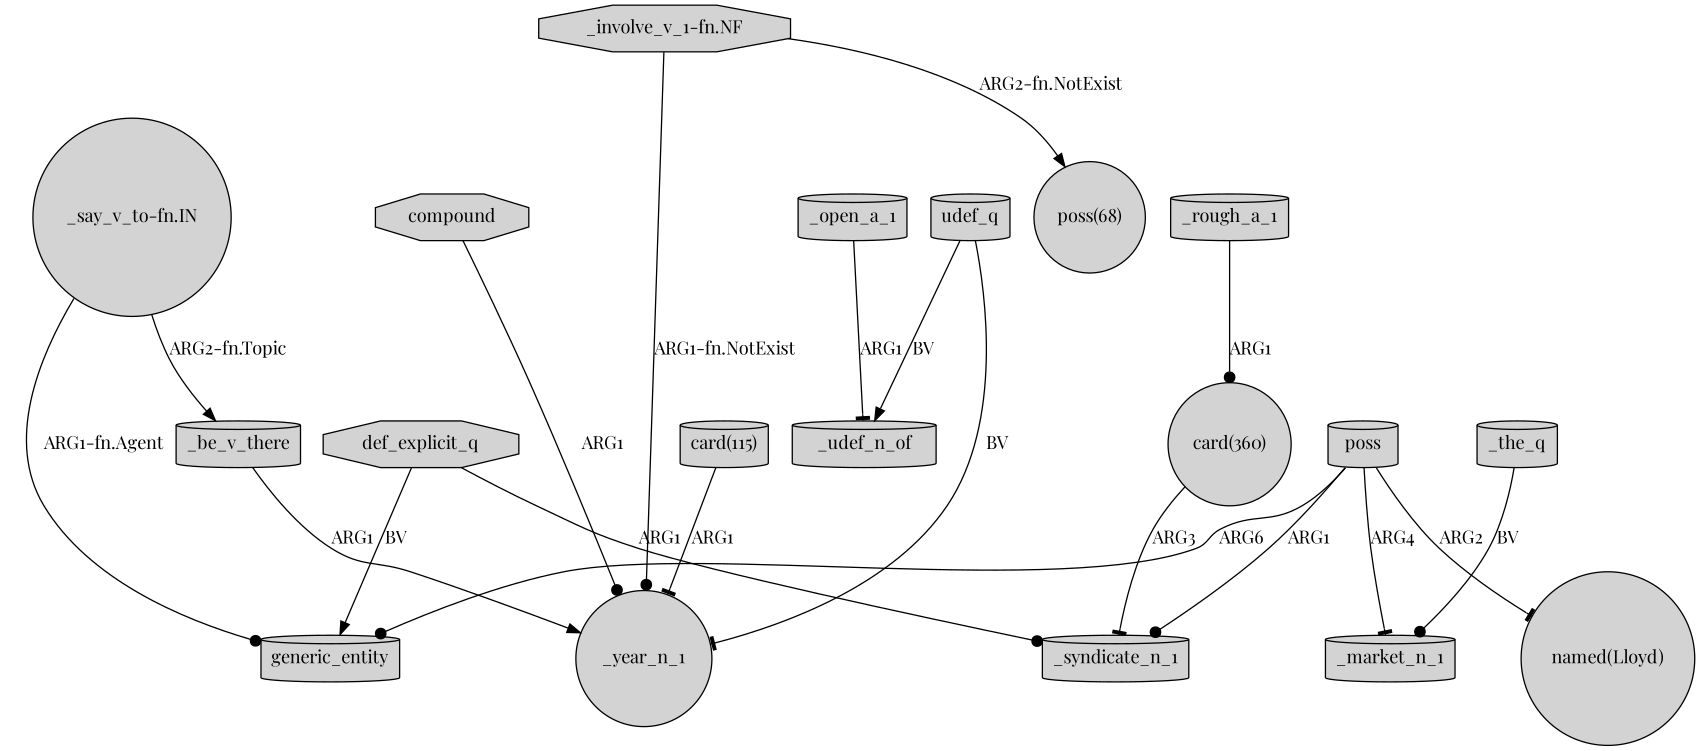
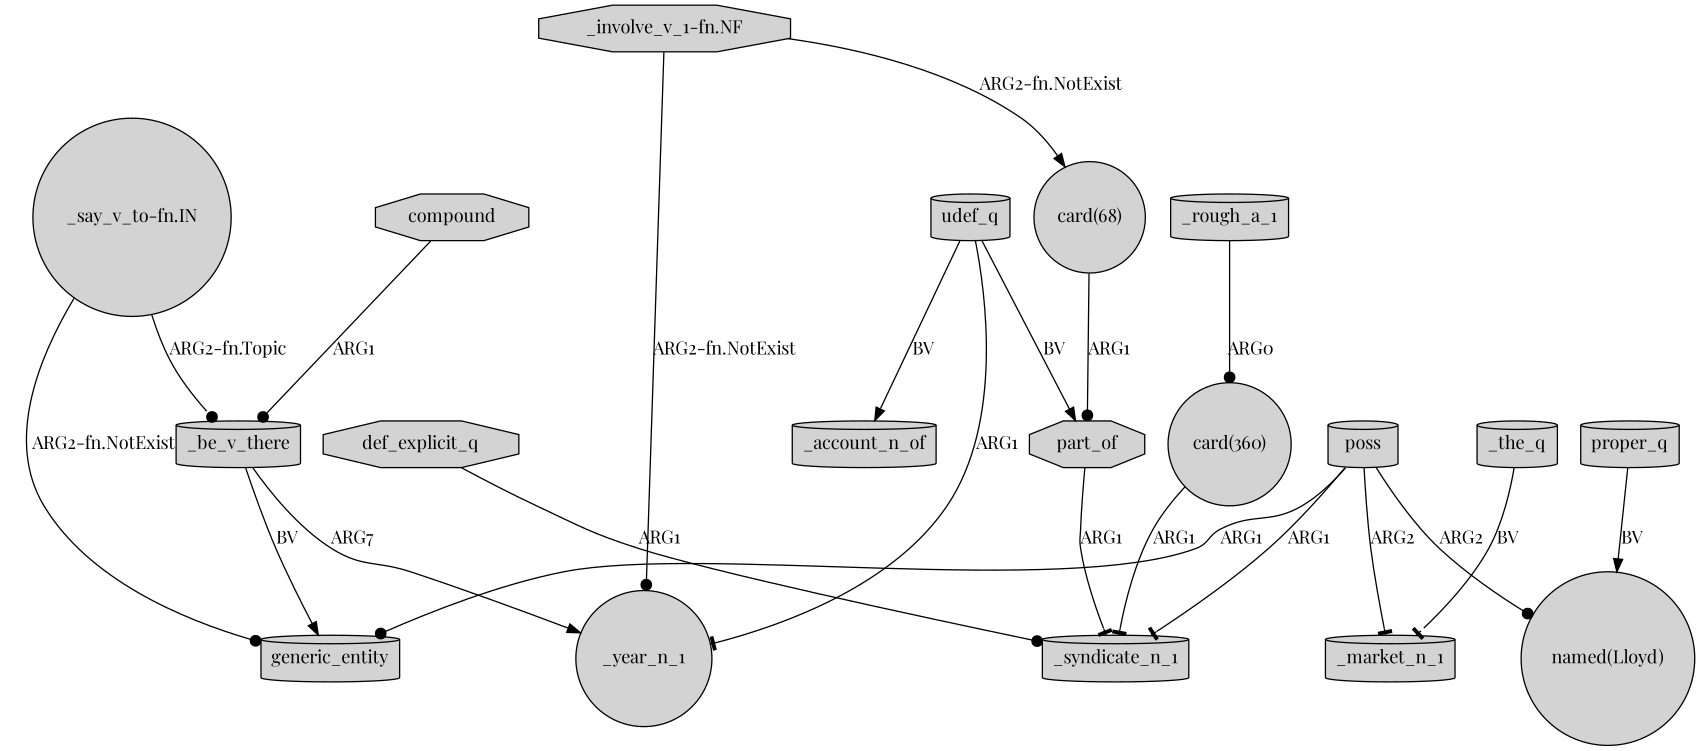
(853, 217) -> none
(1090, 217) -> (1090, 217)
(725, 350) -> (725, 350)
(1251, 350) -> (1251, 350)
(173, 366) -> (173, 366)
(542, 411) -> (349, 327)
(104, 444) -> (104, 444)
(724, 444) -> none
(864, 444) -> (864, 444)
(998, 444) -> (998, 444)
none -> (1087, 444)
none -> (1630, 444)
(353, 539) -> (353, 539)
(1175, 539) -> (1175, 539)
(1242, 539) -> (1242, 539)
(1393, 539) -> (1393, 539)
(378, 545) -> (275, 547)
(1441, 550) -> (1441, 550)
(1484, 556) -> (1484, 556)
(1258, 557) -> (1258, 557)
